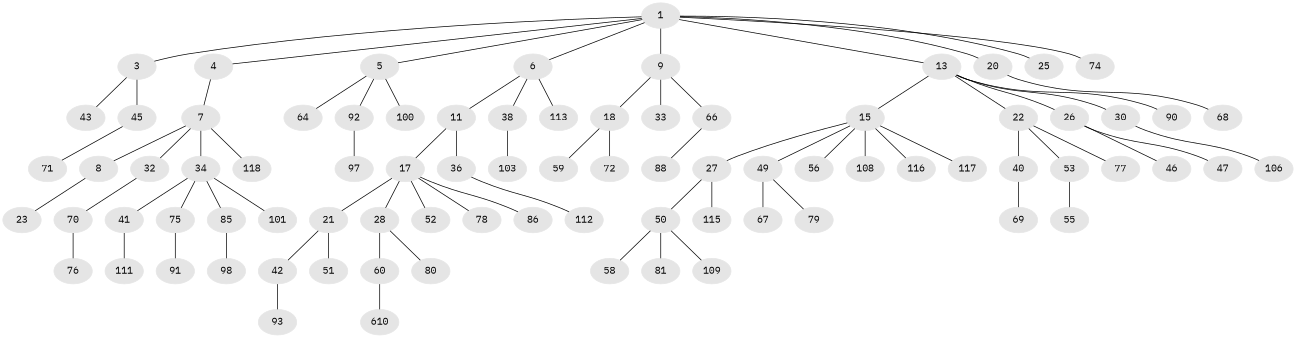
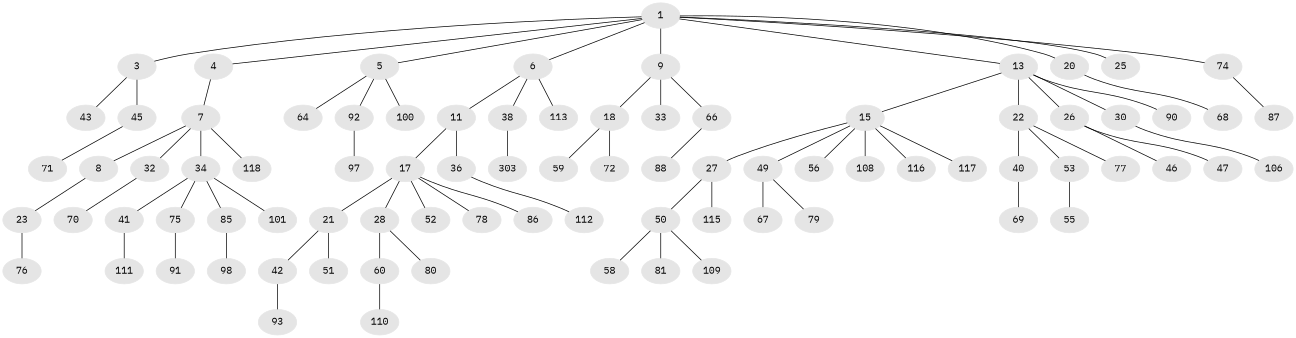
none -> (1274, 118)
(507, 169) -> (507, 169)
(73, 246) -> (22, 246)
(380, 322) -> (380, 322)
